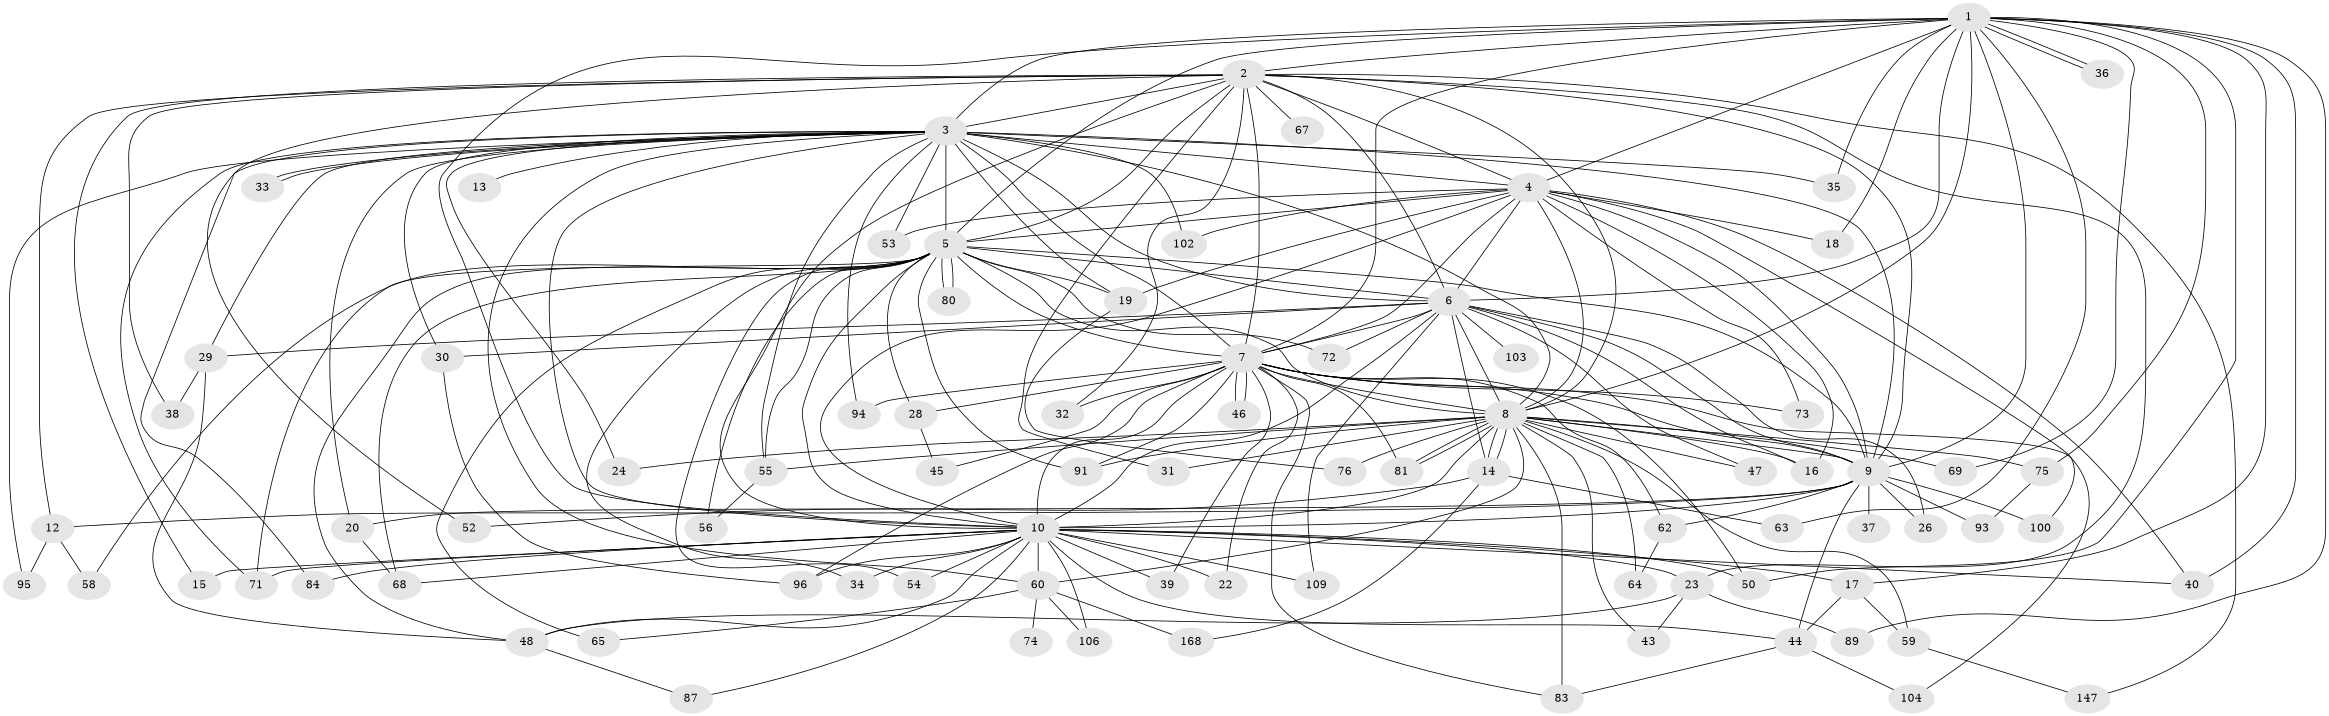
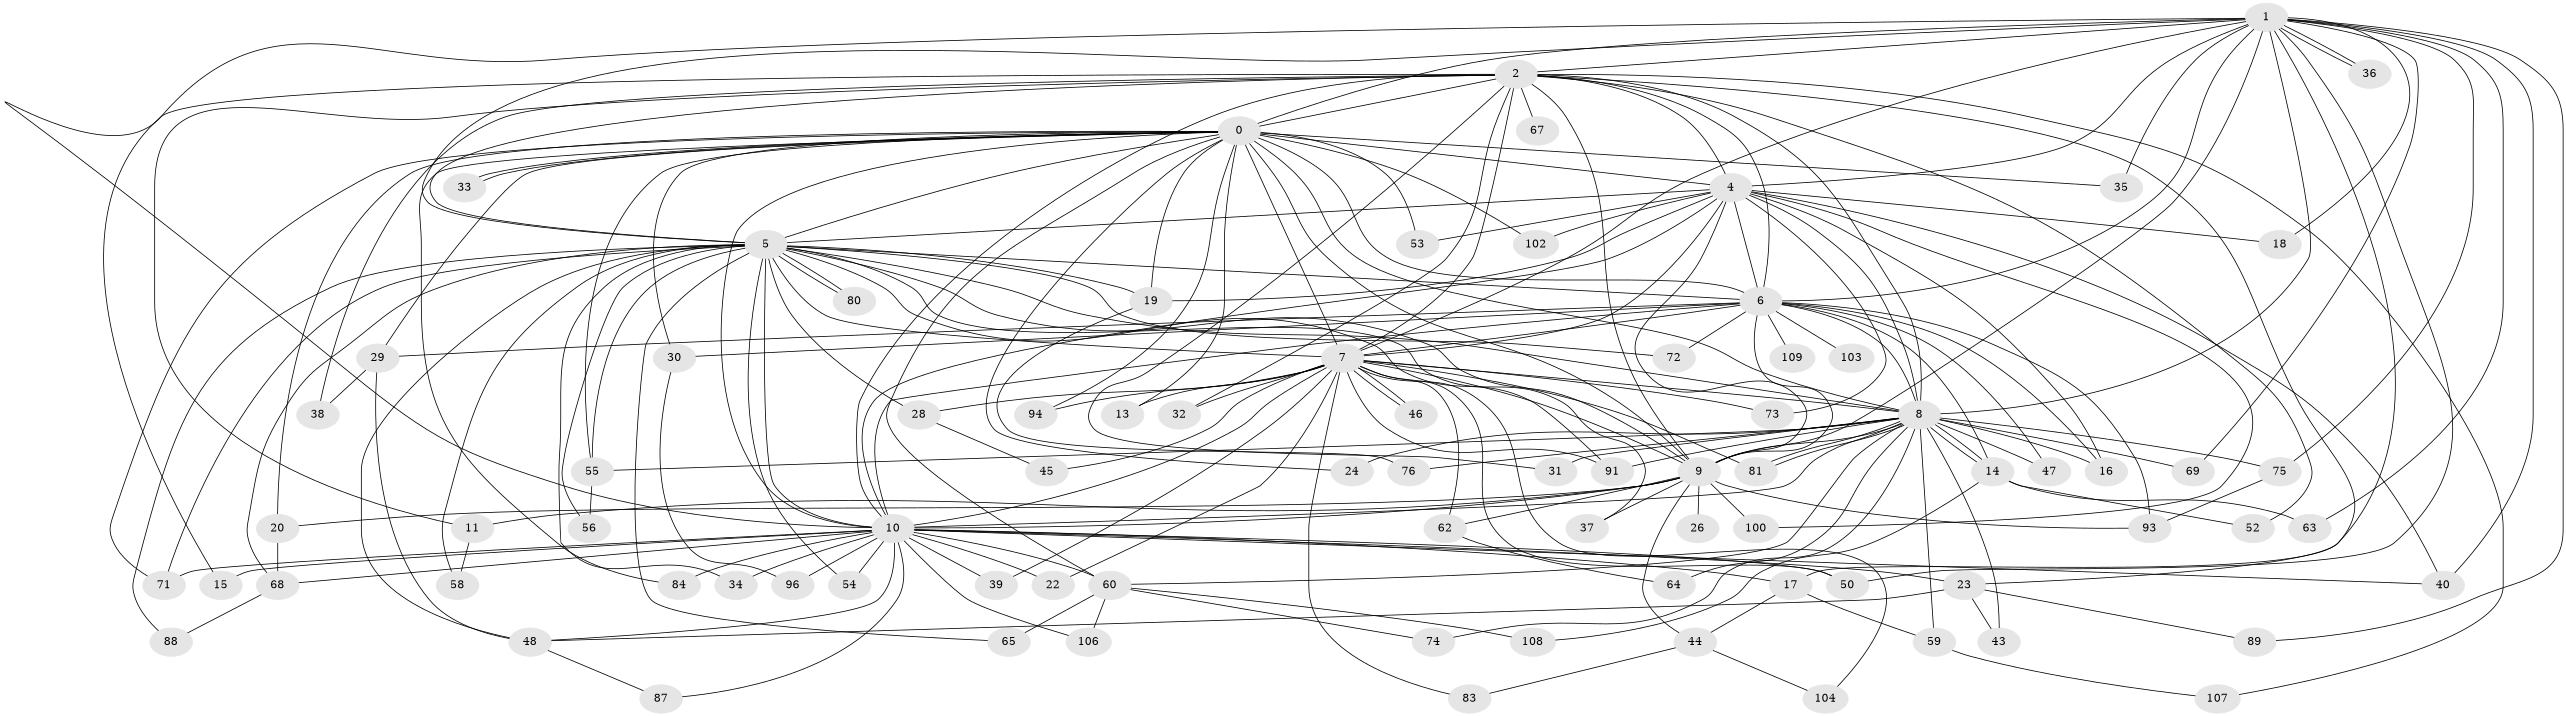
(946, 131) -> (1239, 131)
none -> (1263, 328)
(1718, 386) -> (2006, 350)
(1020, 466) -> (1231, 384)
(53, 529) -> (473, 529)
(1562, 543) -> (1716, 586)
(1177, 556) -> none
(24, 585) -> none
(1477, 625) -> none
none -> (171, 642)
(1191, 642) -> (1533, 642)
(2087, 699) -> (2218, 699)
